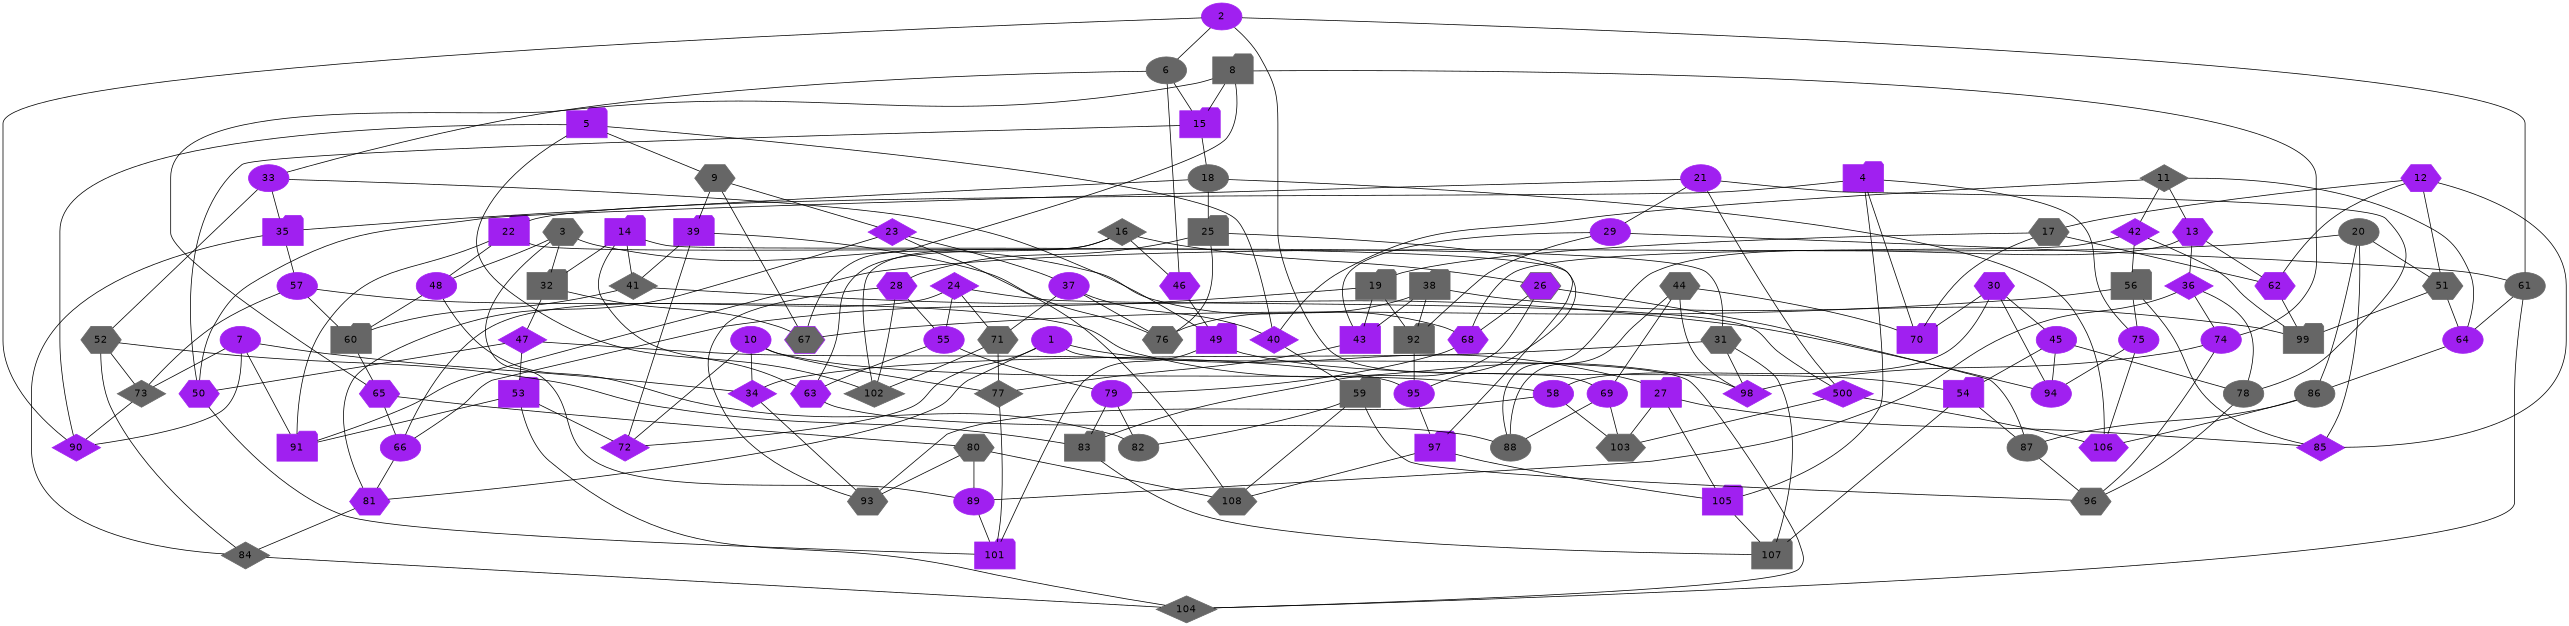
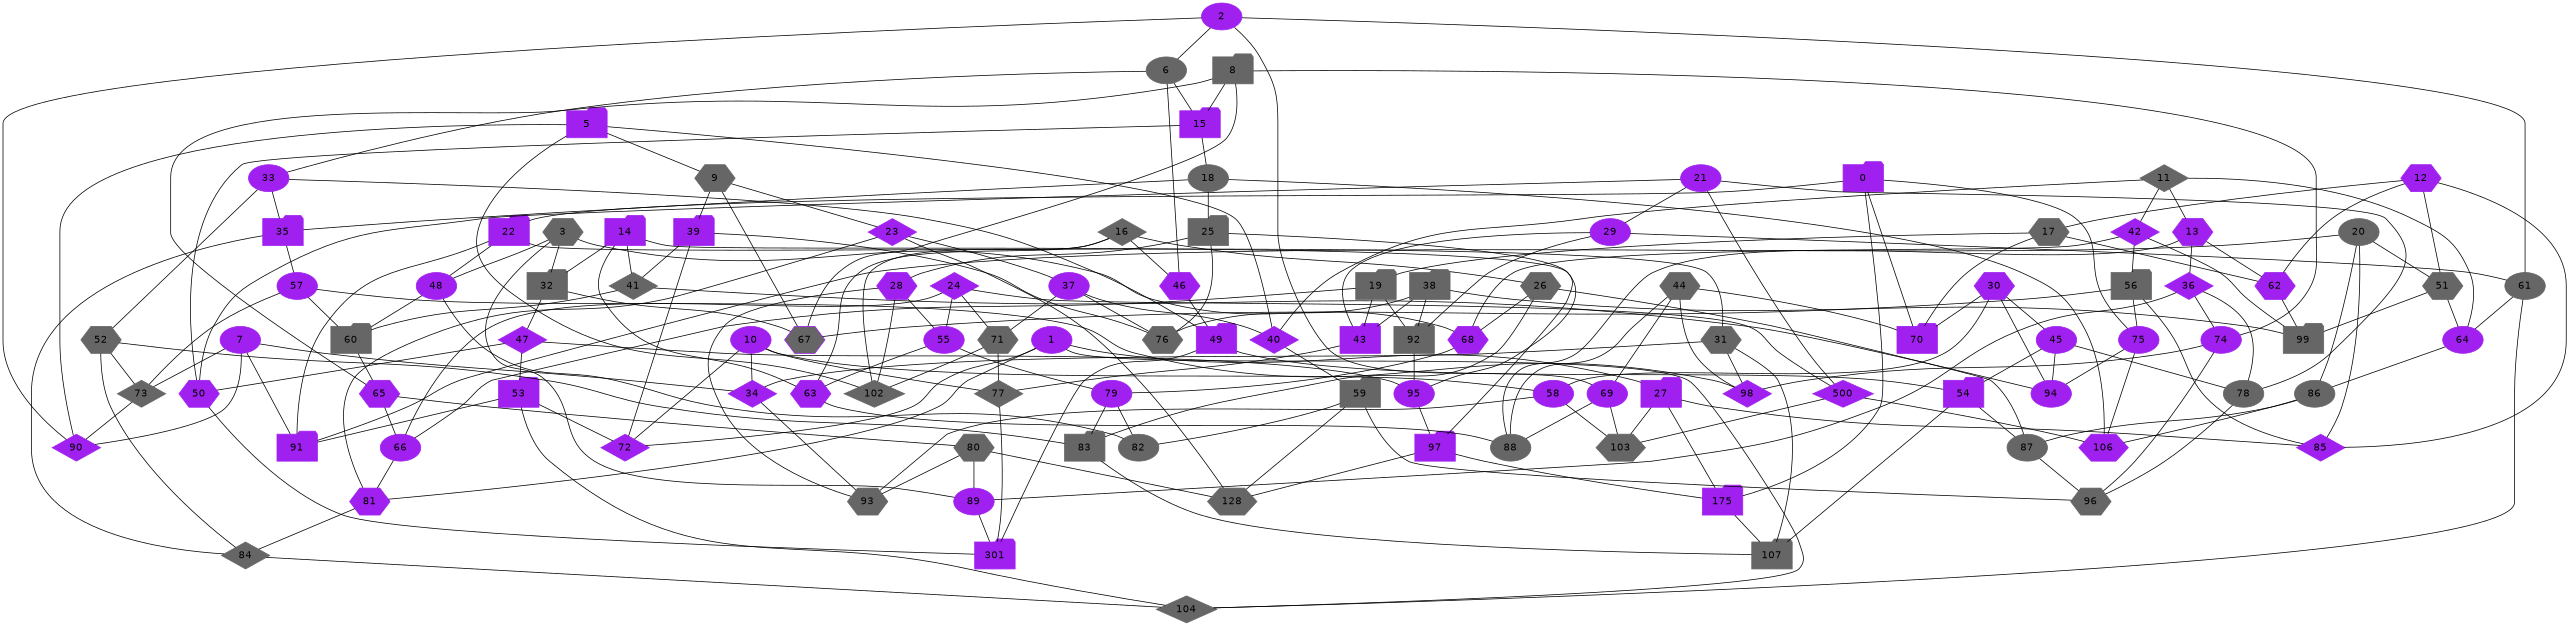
(1863, 178) -> (1863, 178)
(1541, 286) -> (1541, 286)
(1232, 502) -> (1232, 502)
(1723, 502) -> (1723, 502)
(995, 555) -> (995, 555)
